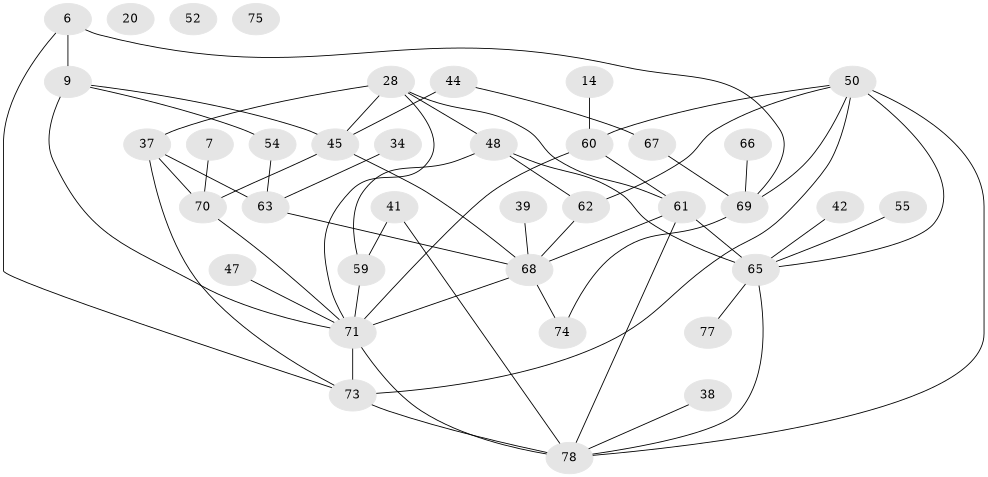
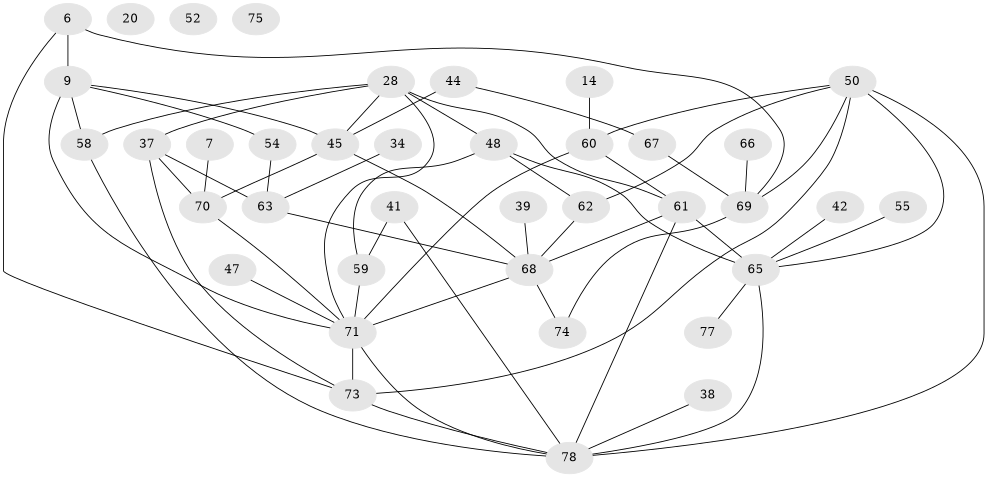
none -> (84, 145)
